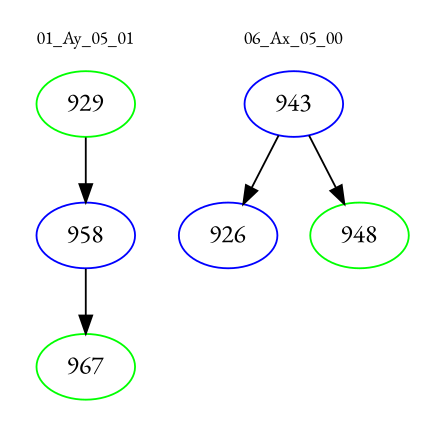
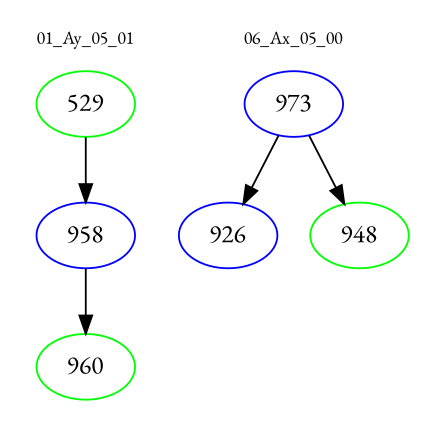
(86, 104) -> (86, 104)
(294, 104) -> (294, 104)
(86, 367) -> (86, 367)
